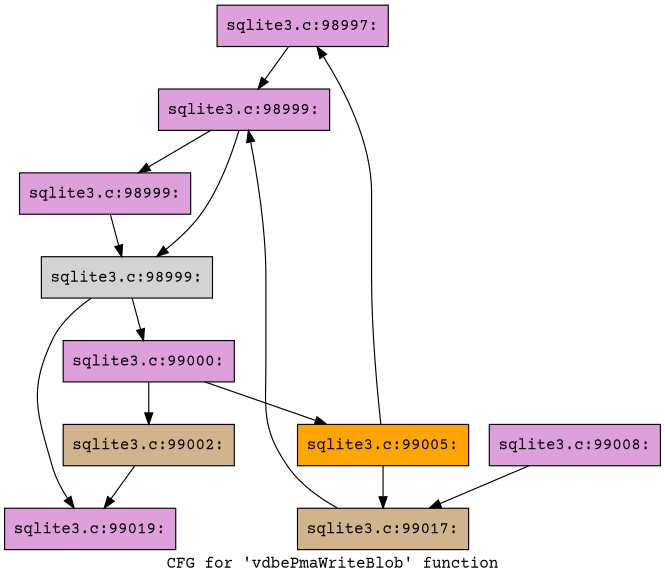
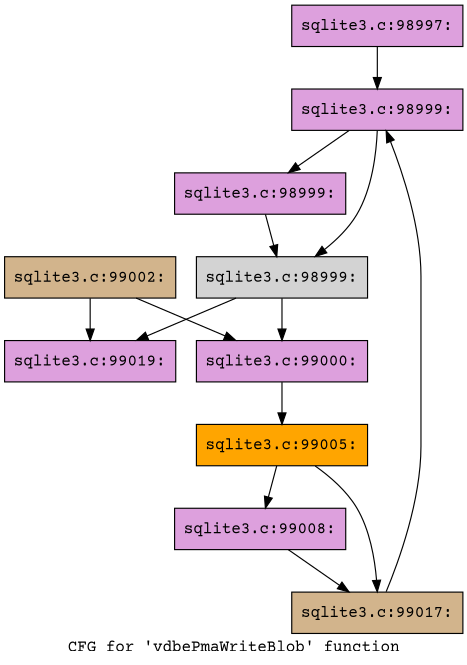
(372, 236) -> (273, 482)
(149, 397) -> (176, 315)
